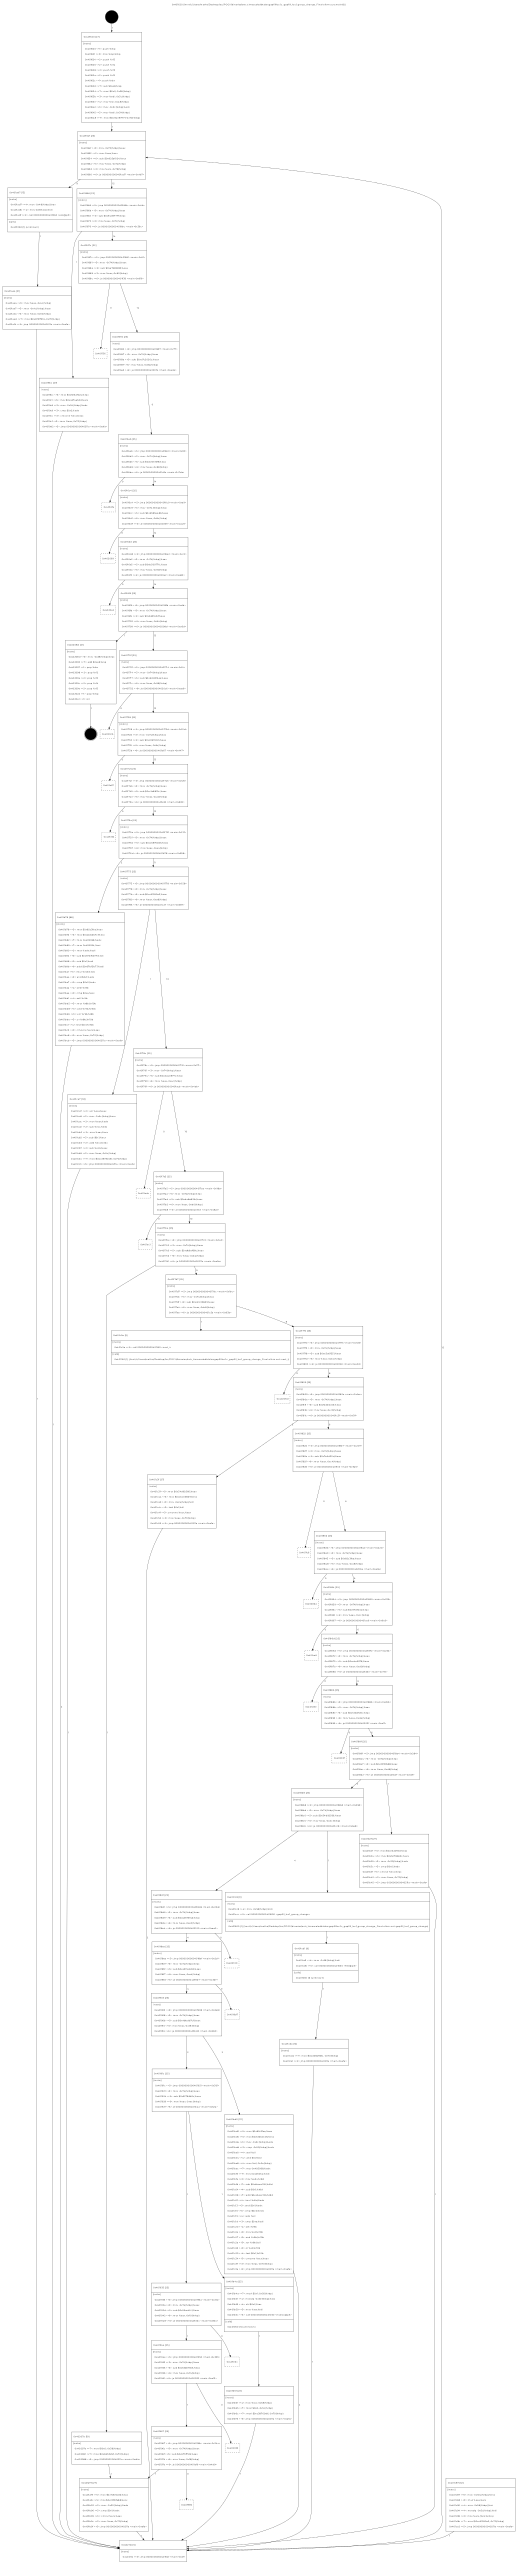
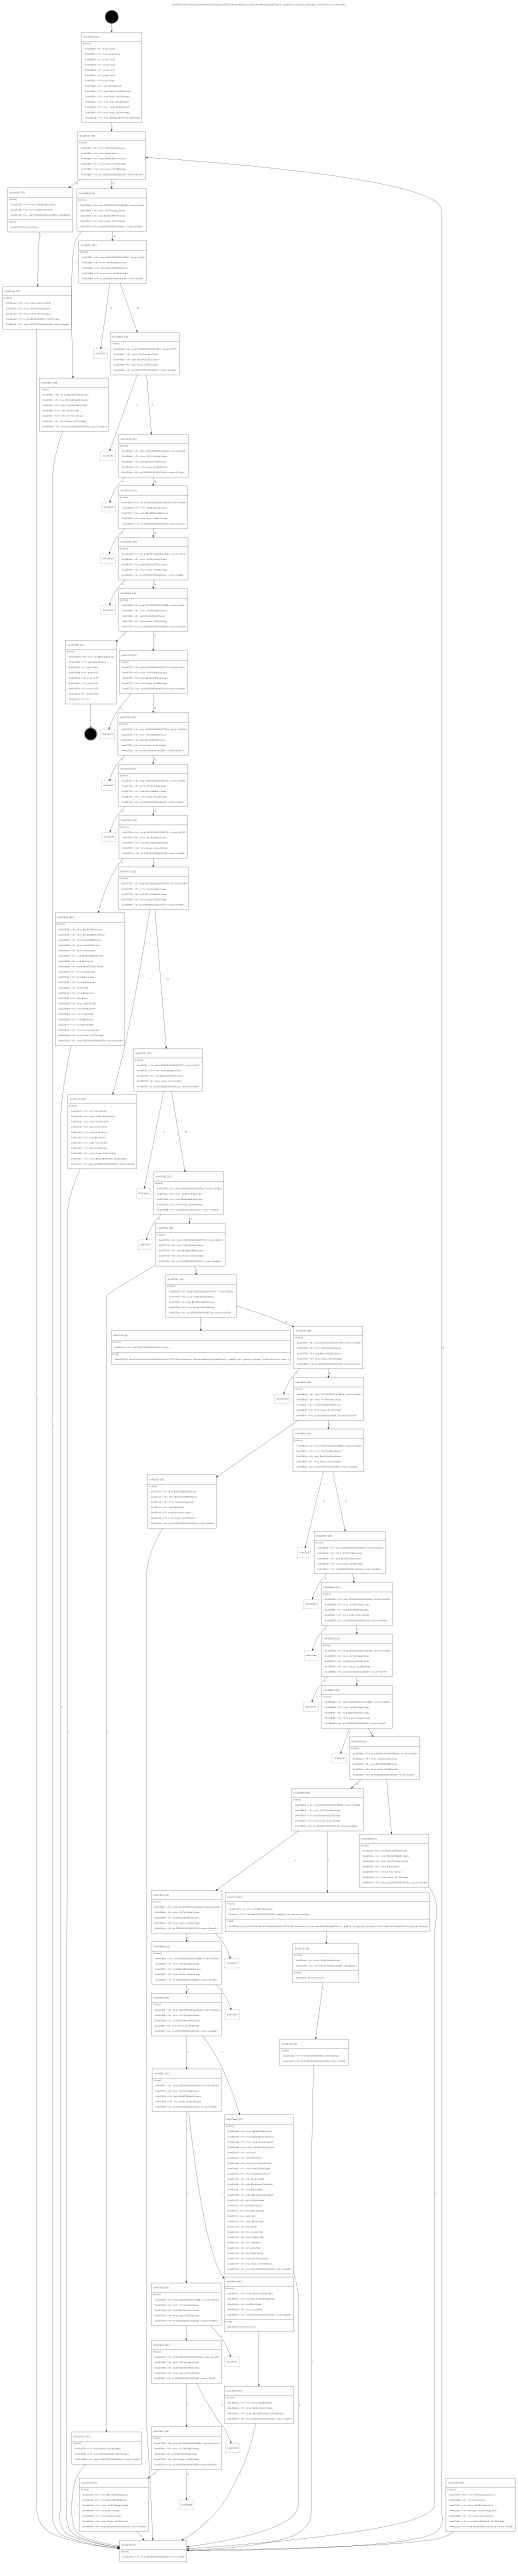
none -> (108, 456)
(109, 2470) -> (72, 2519)
